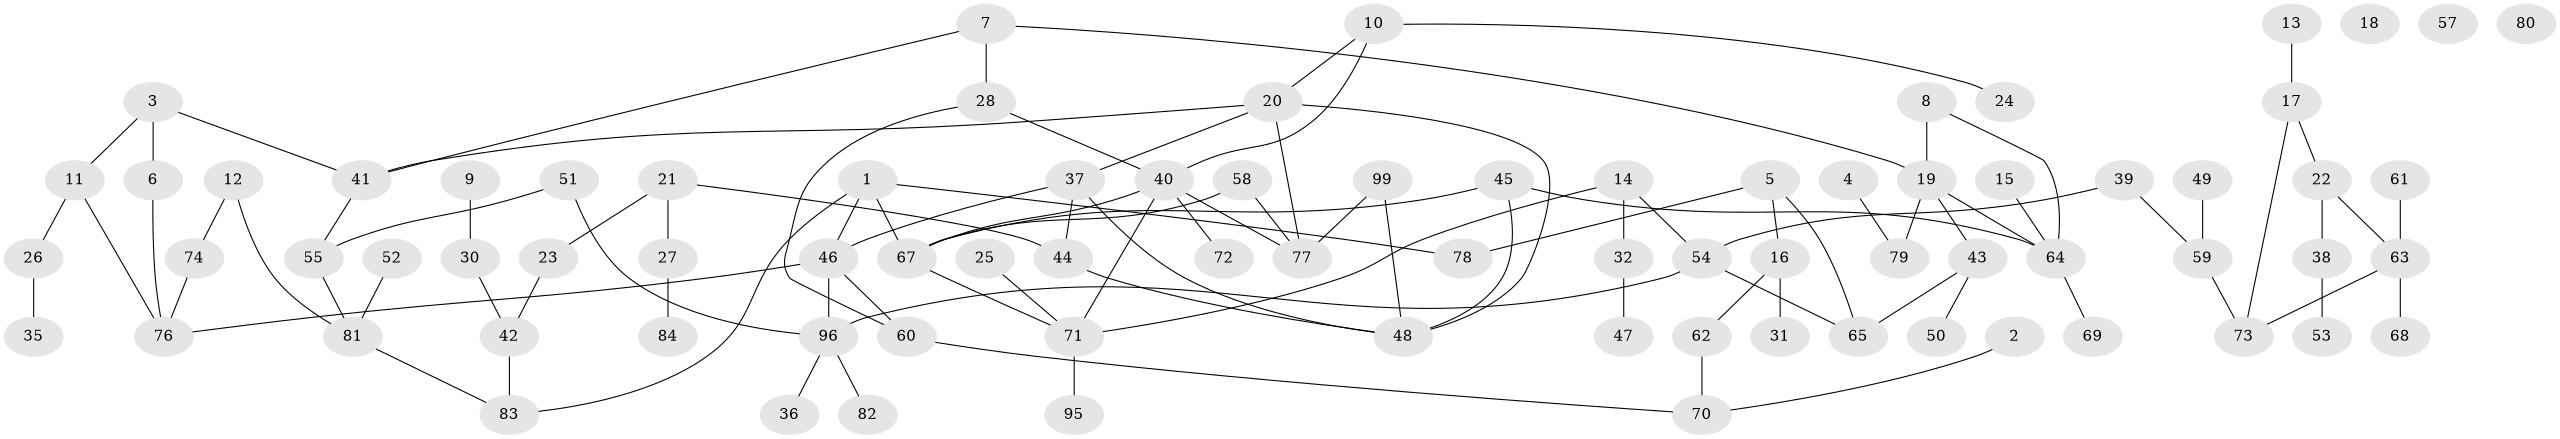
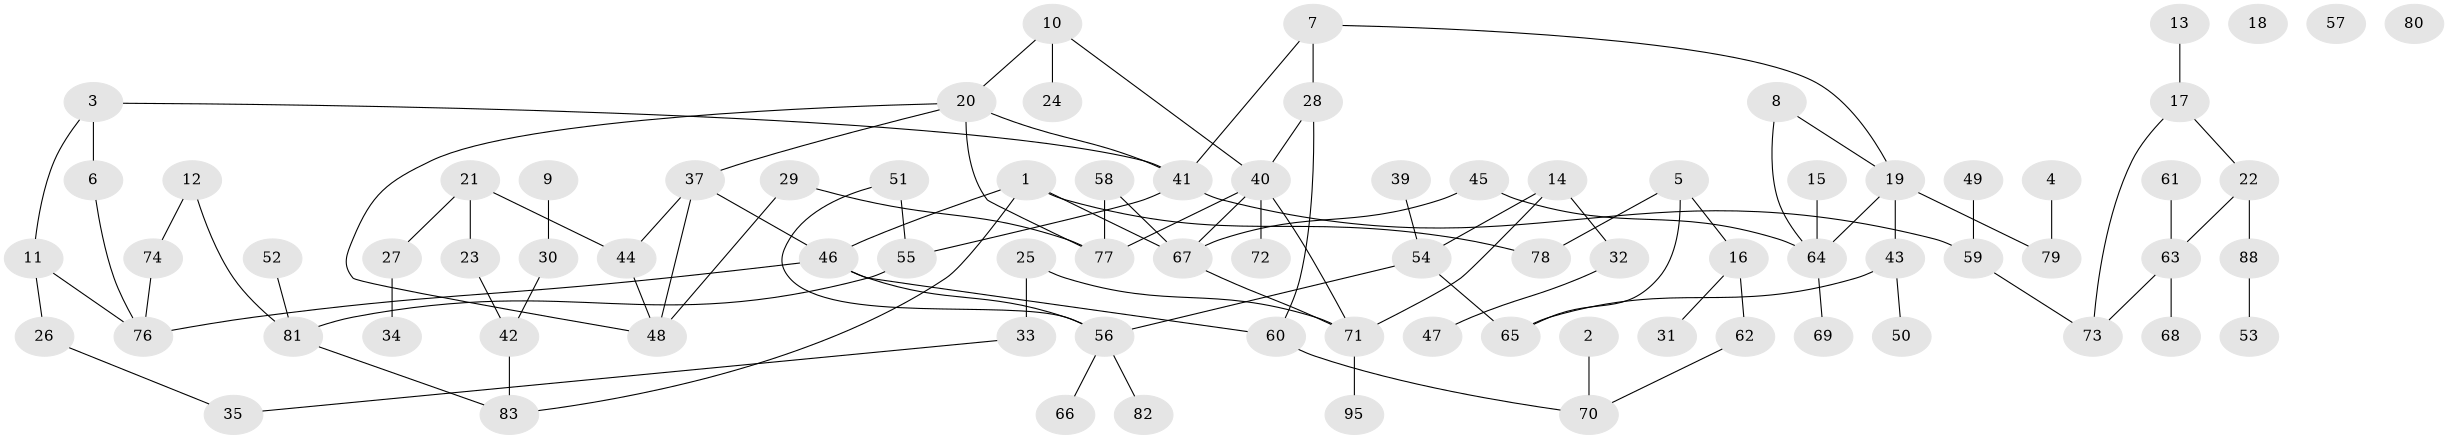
(1383, 180) -> (790, 180)
(2163, 219) -> (1559, 221)
(2322, 258) -> (2249, 258)
(1499, 282) -> none
(668, 337) -> (392, 337)
(829, 337) -> (1105, 337)
none -> (1026, 337)
(790, 415) -> (1065, 415)
